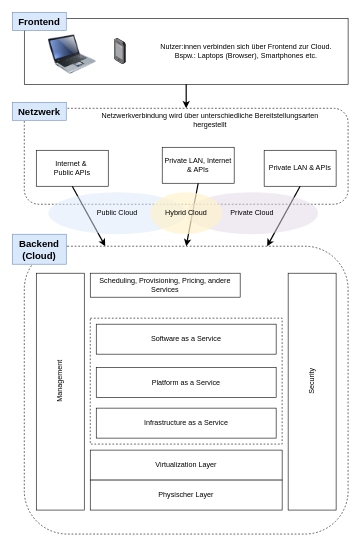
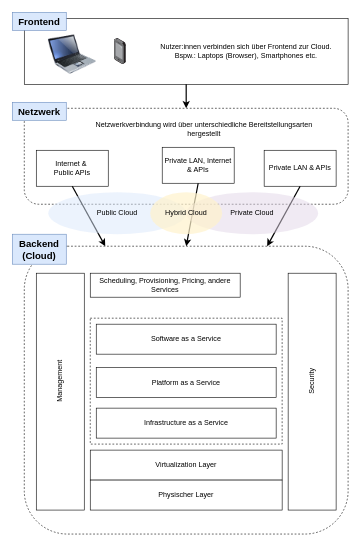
(210, 120) -> (204, 129)
